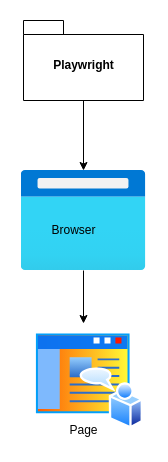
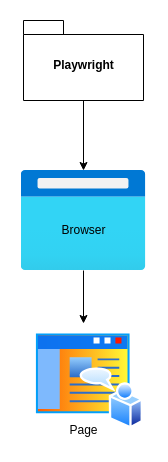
(74, 231) -> (84, 231)
